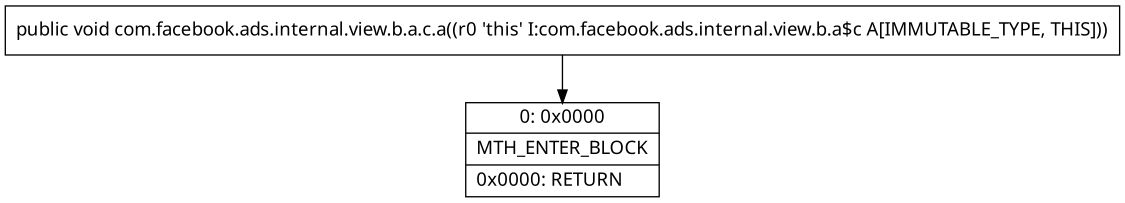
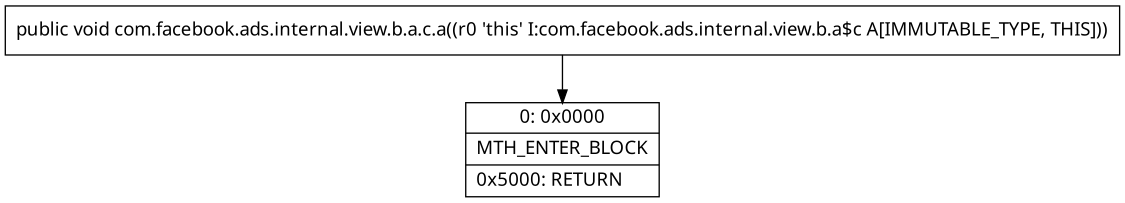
(557, 180) -> (557, 180)
